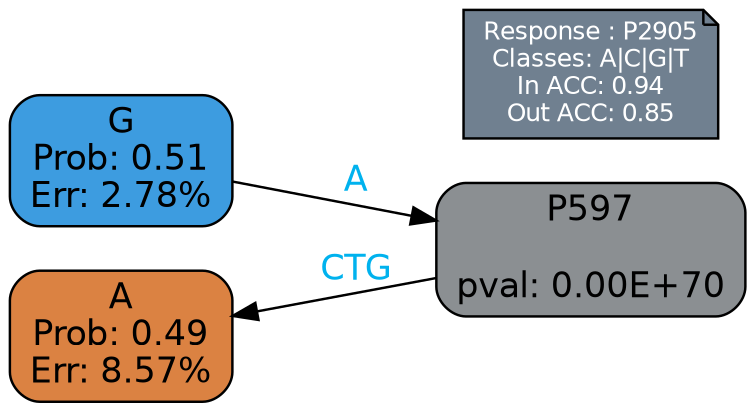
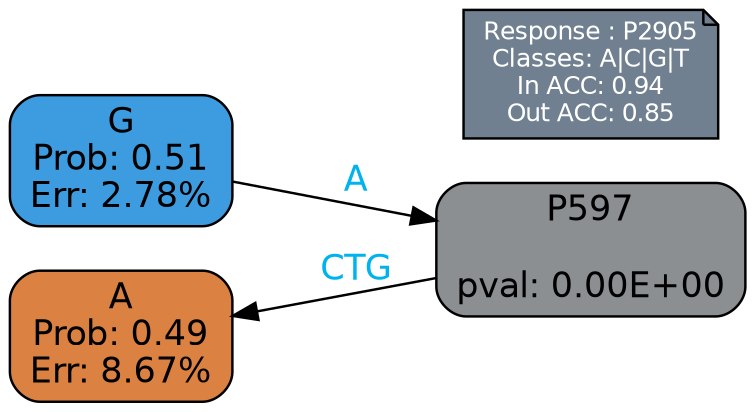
(591, 250) -> (591, 250)
(121, 336) -> (121, 336)
